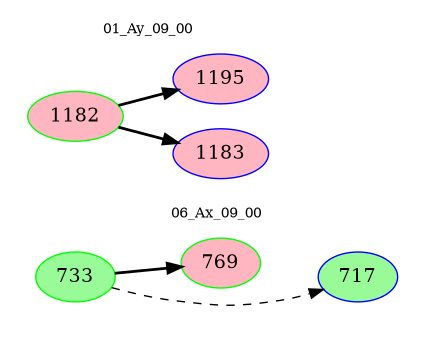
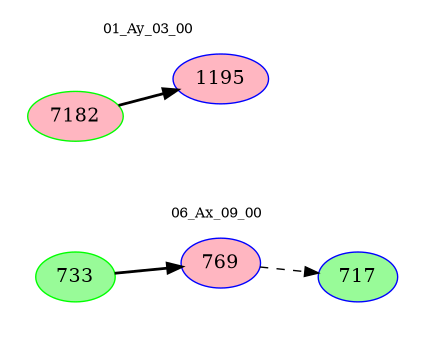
(148, 30) -> (148, 30)
(75, 116) -> (75, 116)
(221, 154) -> none
(221, 263) -> (221, 263)
(210, 304) -> (282, 269)
